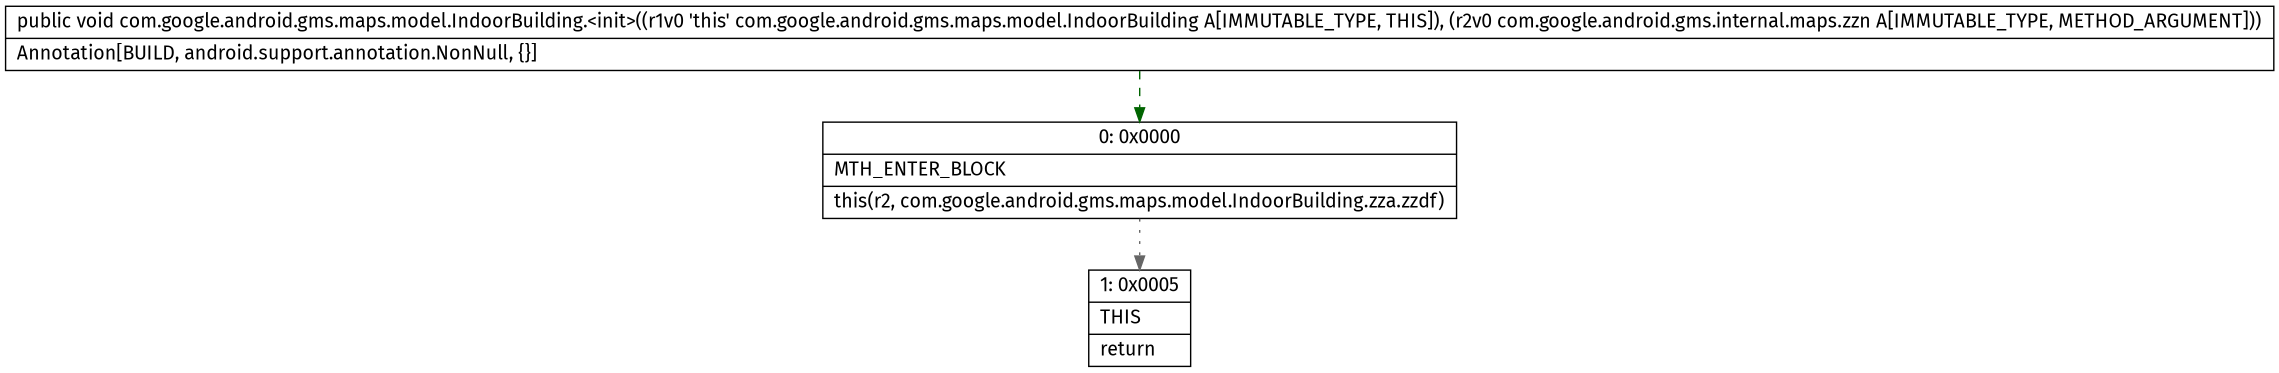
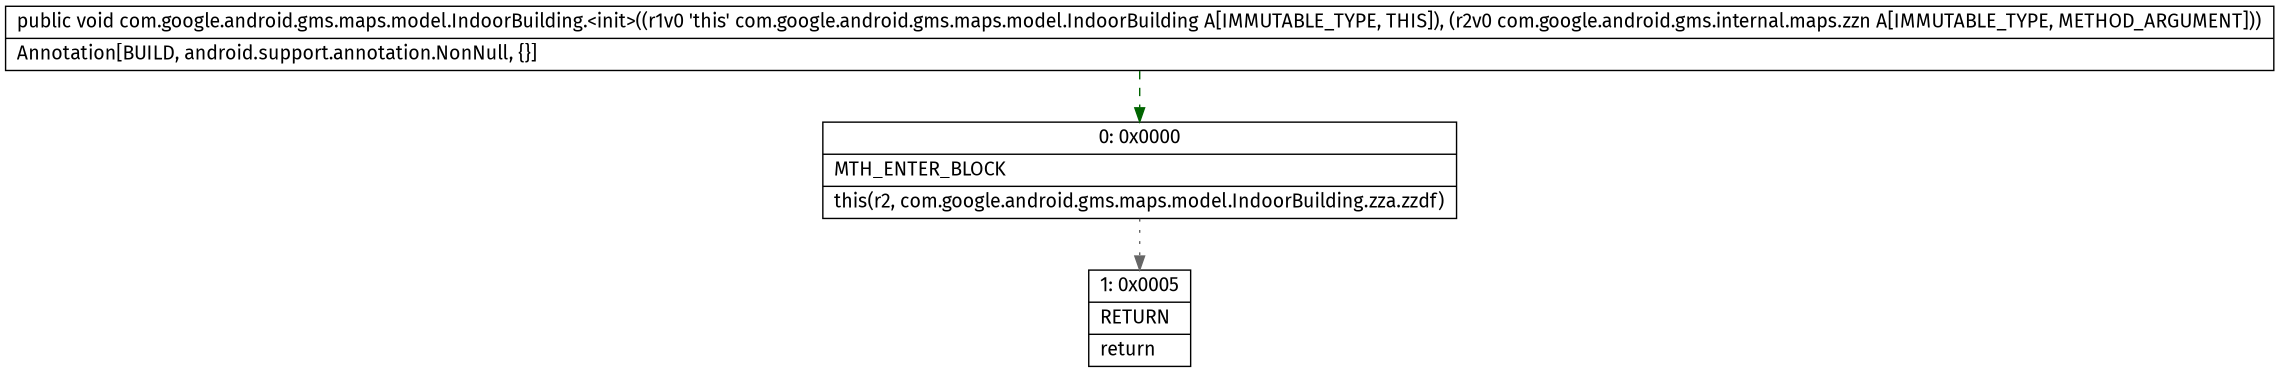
(1121, 318) -> (1136, 318)
